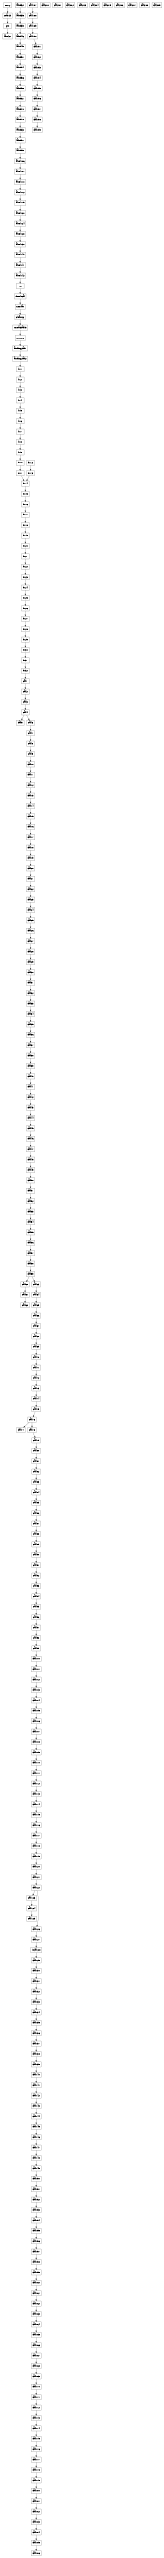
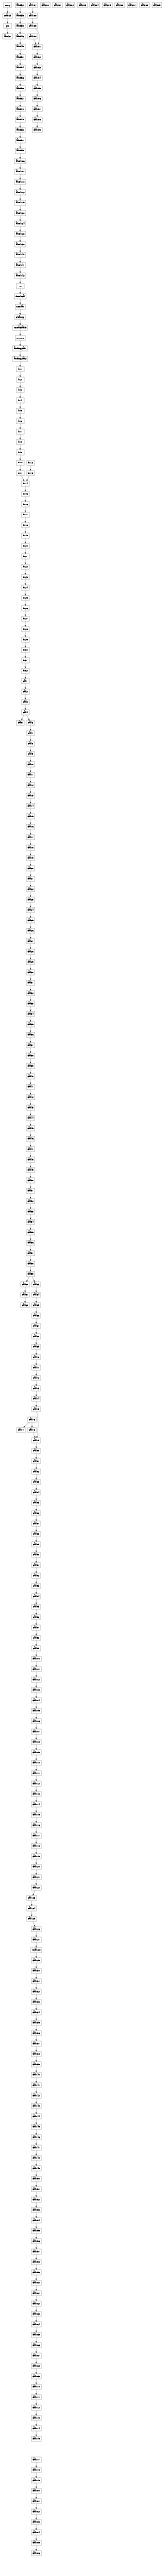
(33, 30) -> (39, 35)
(34, 1414) -> (38, 1424)
(39, 1908) -> (34, 1923)
(36, 2449) -> none
